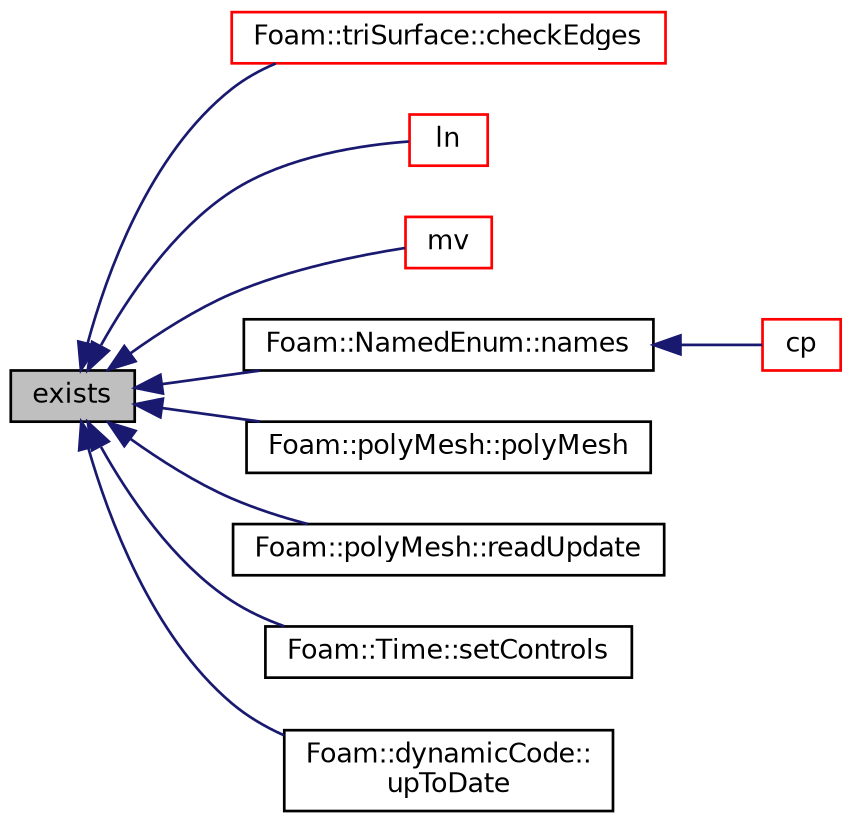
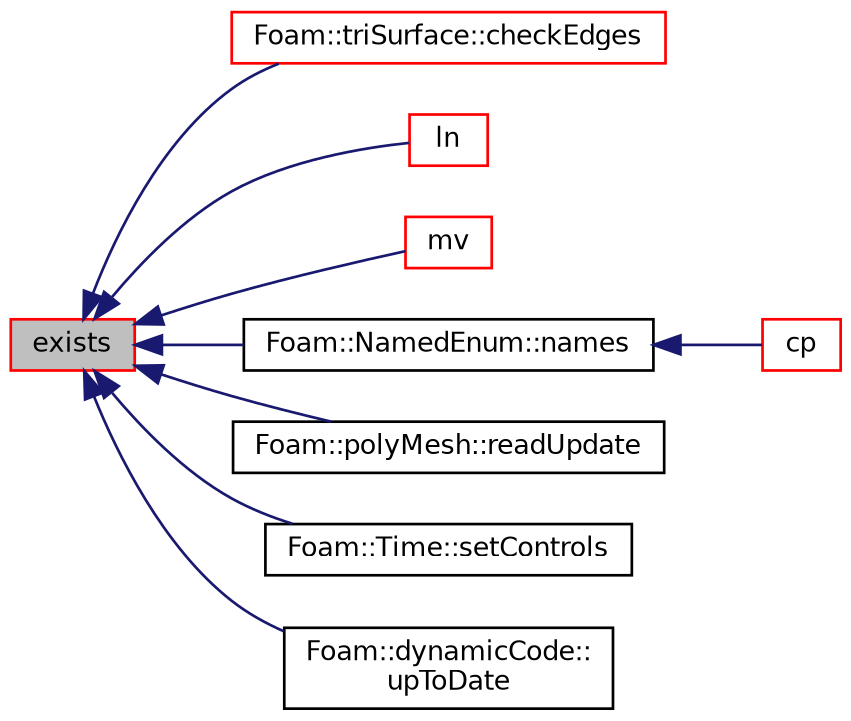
(73, 396) -> (73, 345)
(449, 447) -> none
